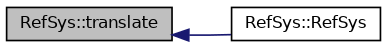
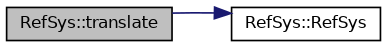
(210, 35) -> (193, 13)
